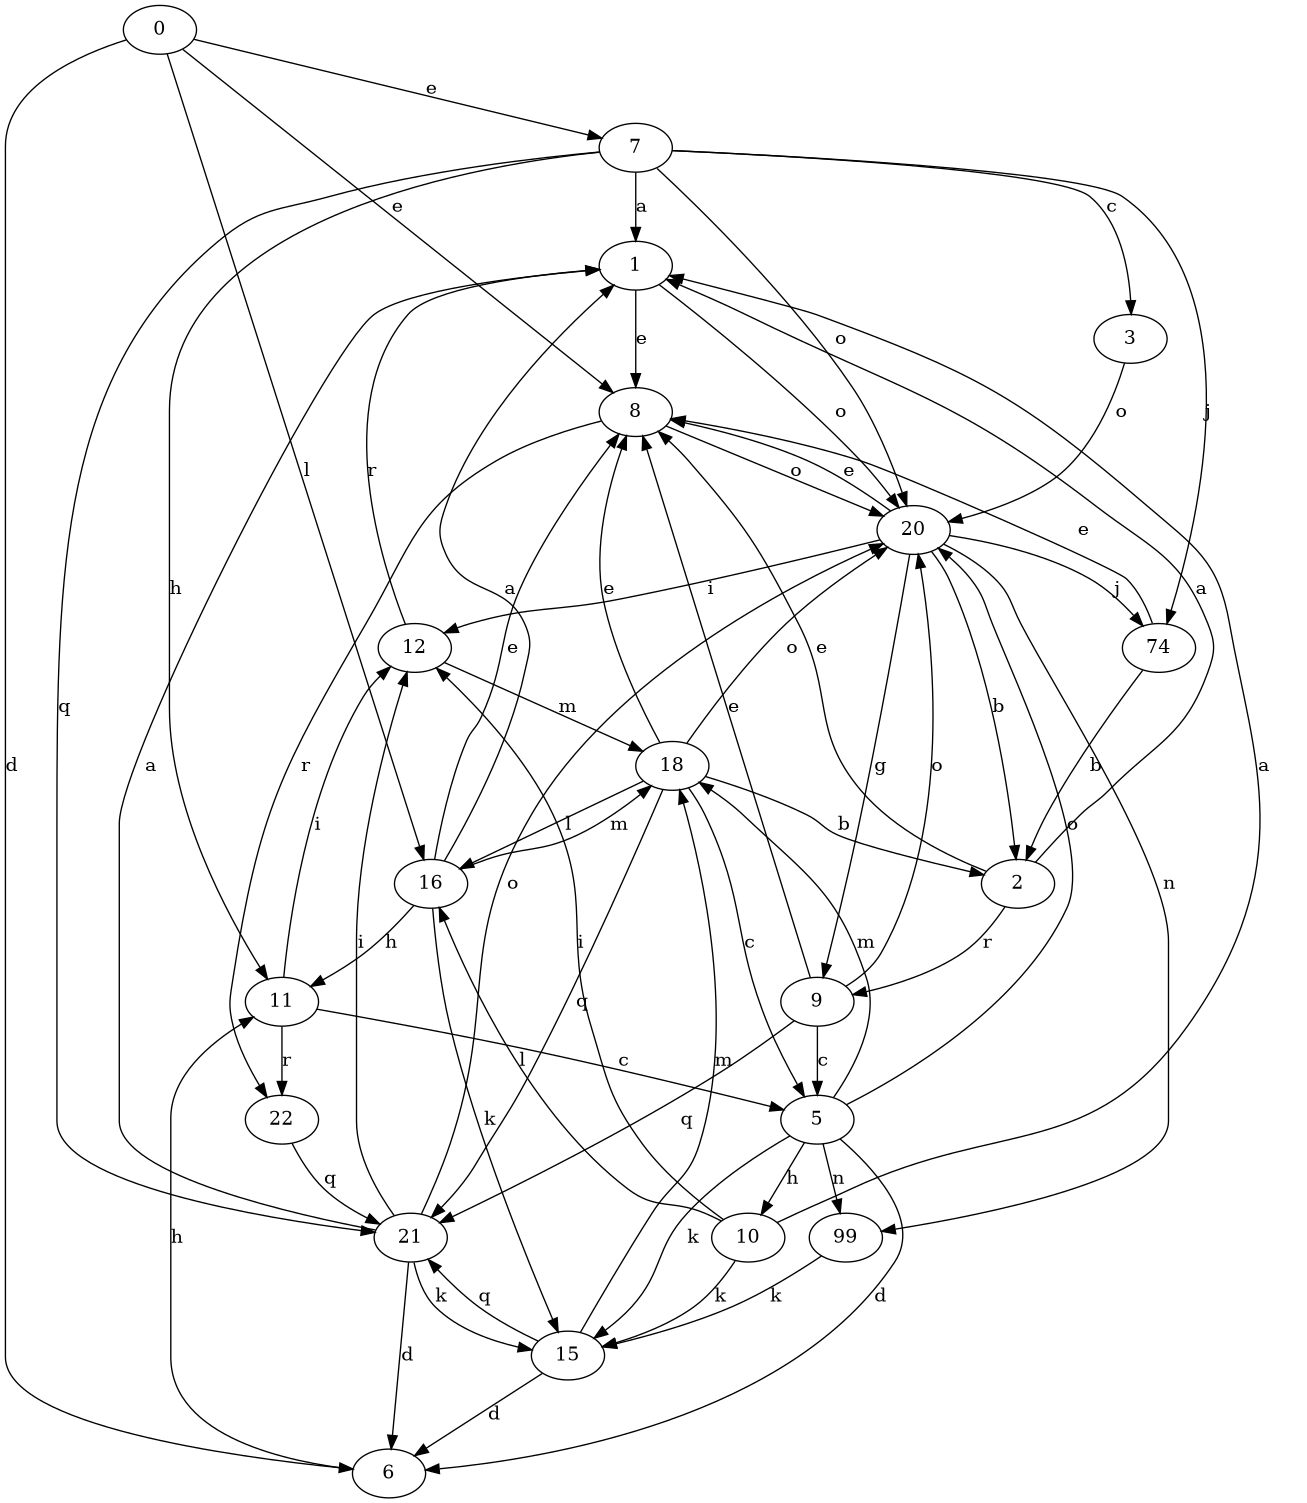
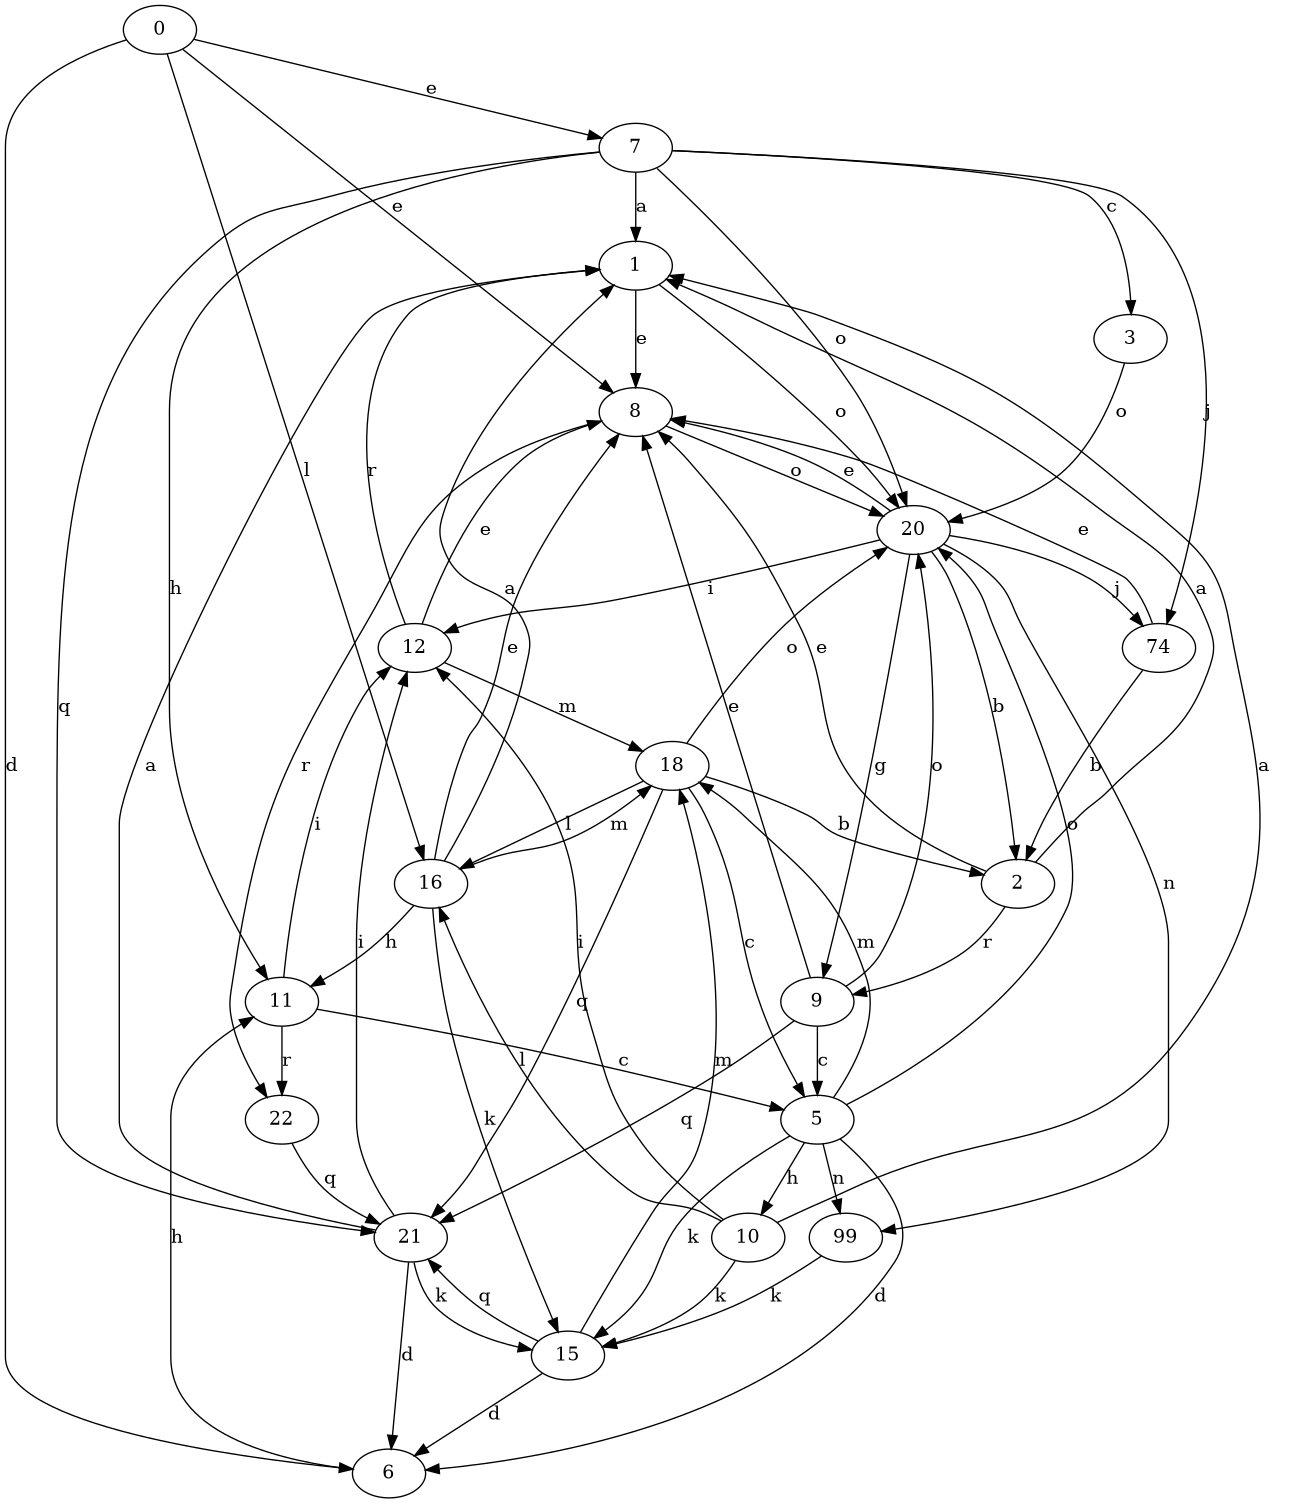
(602, 592) -> (482, 504)
(537, 807) -> none
